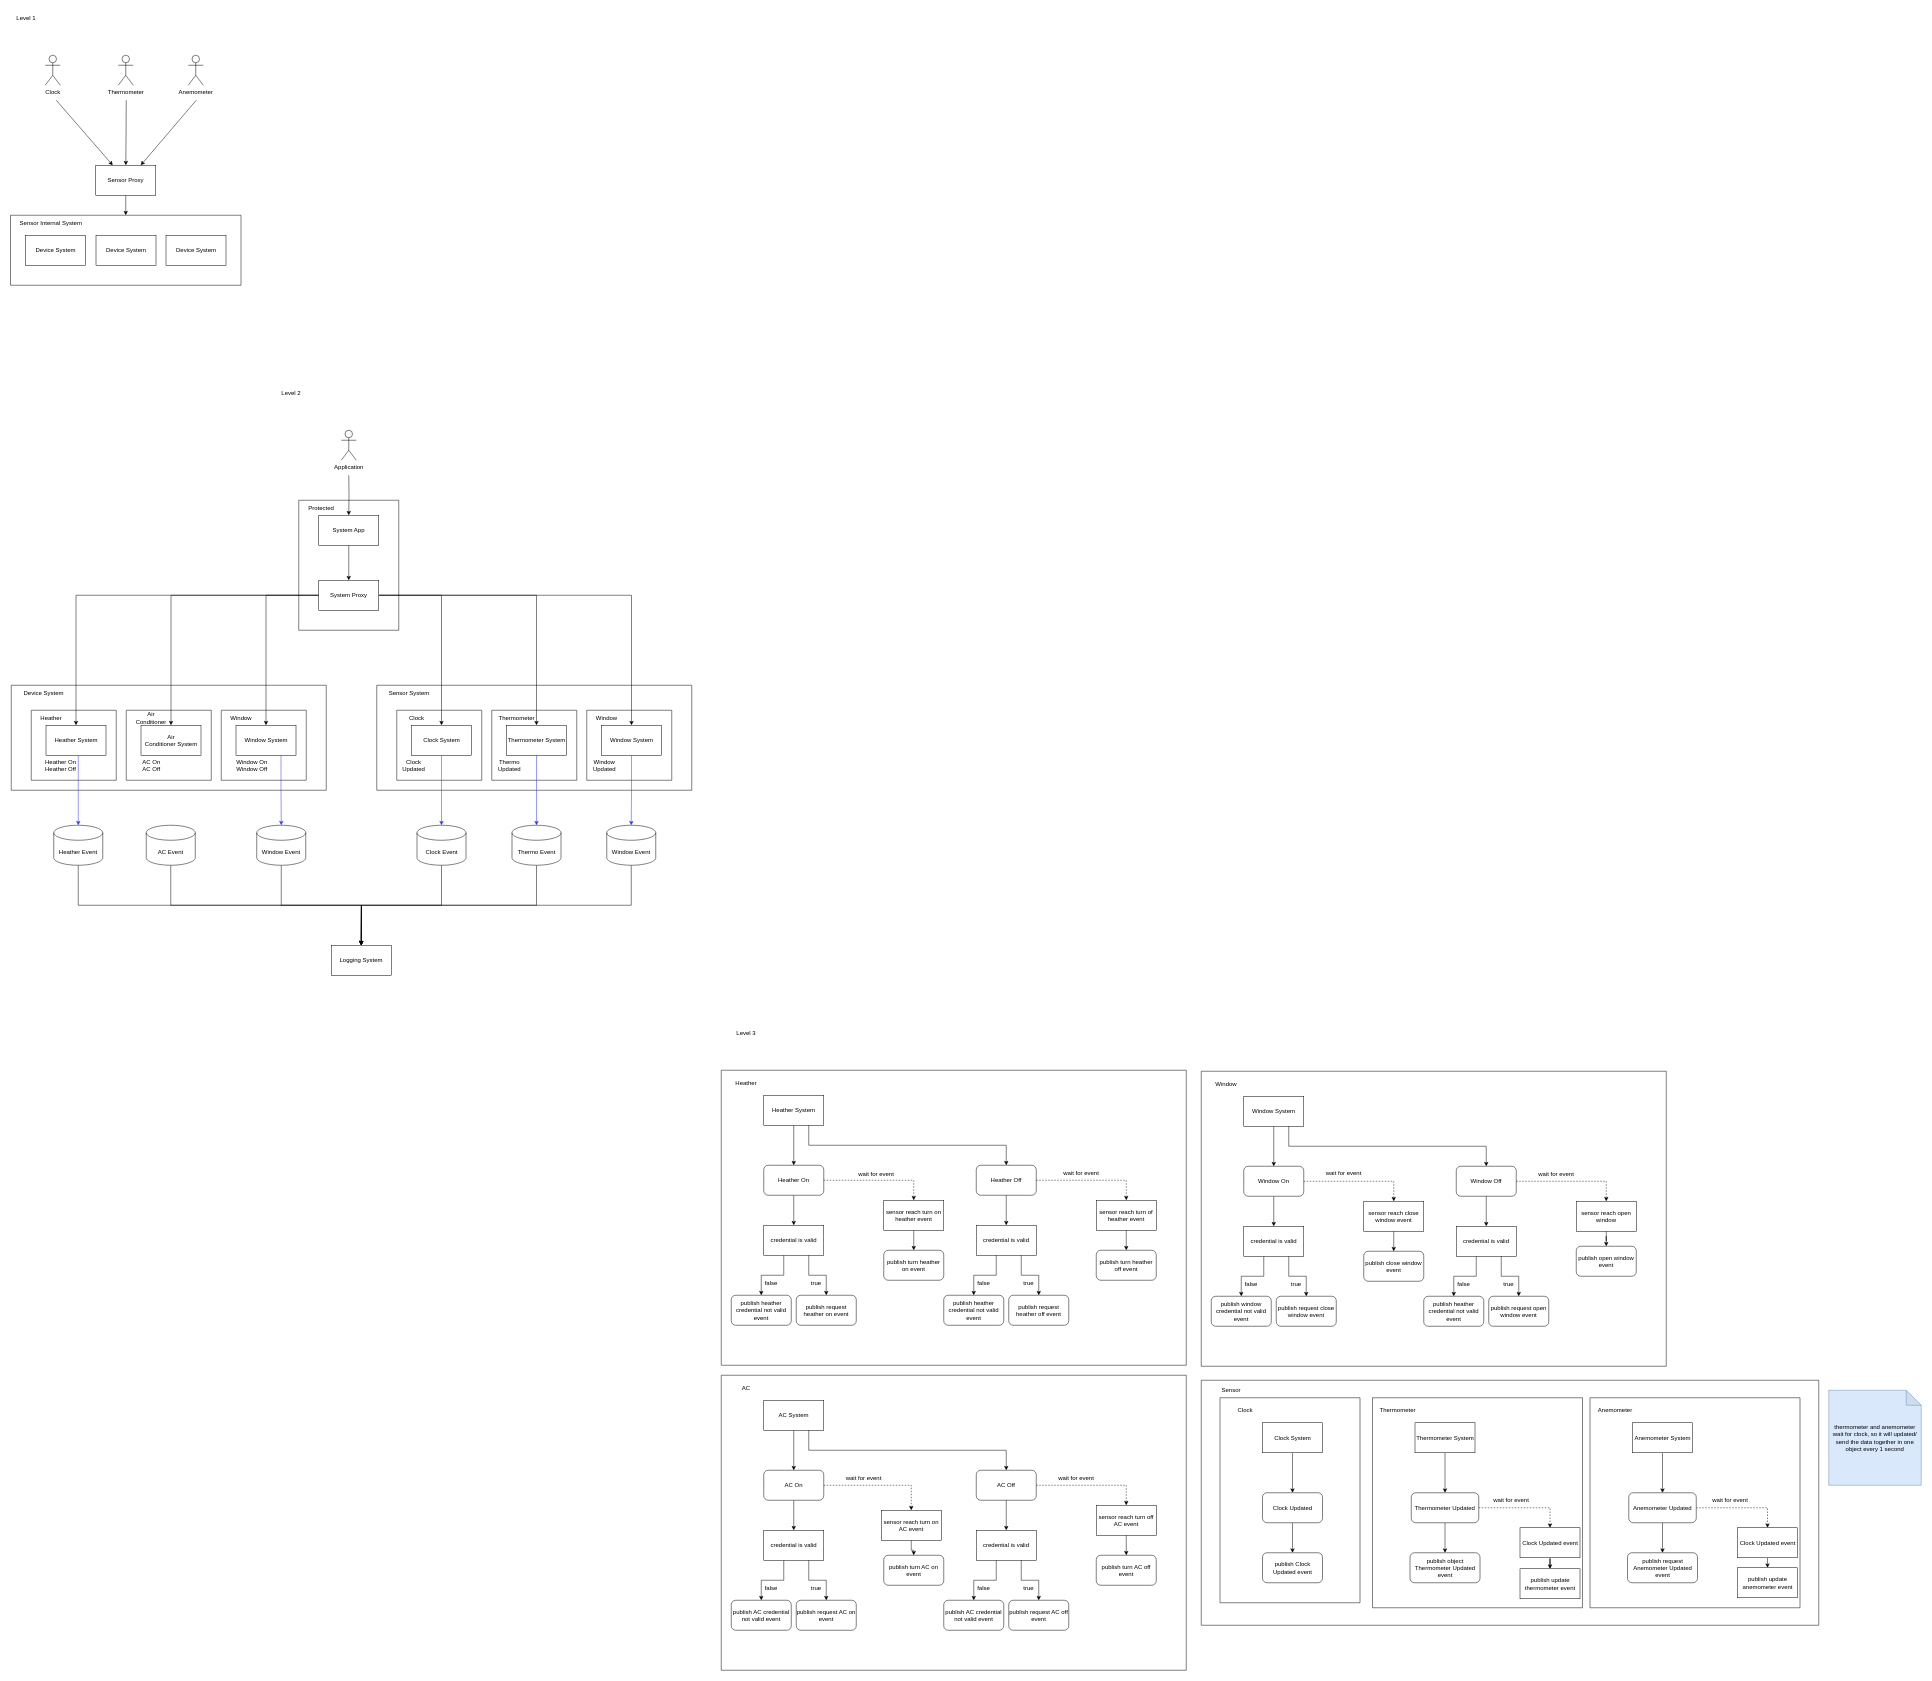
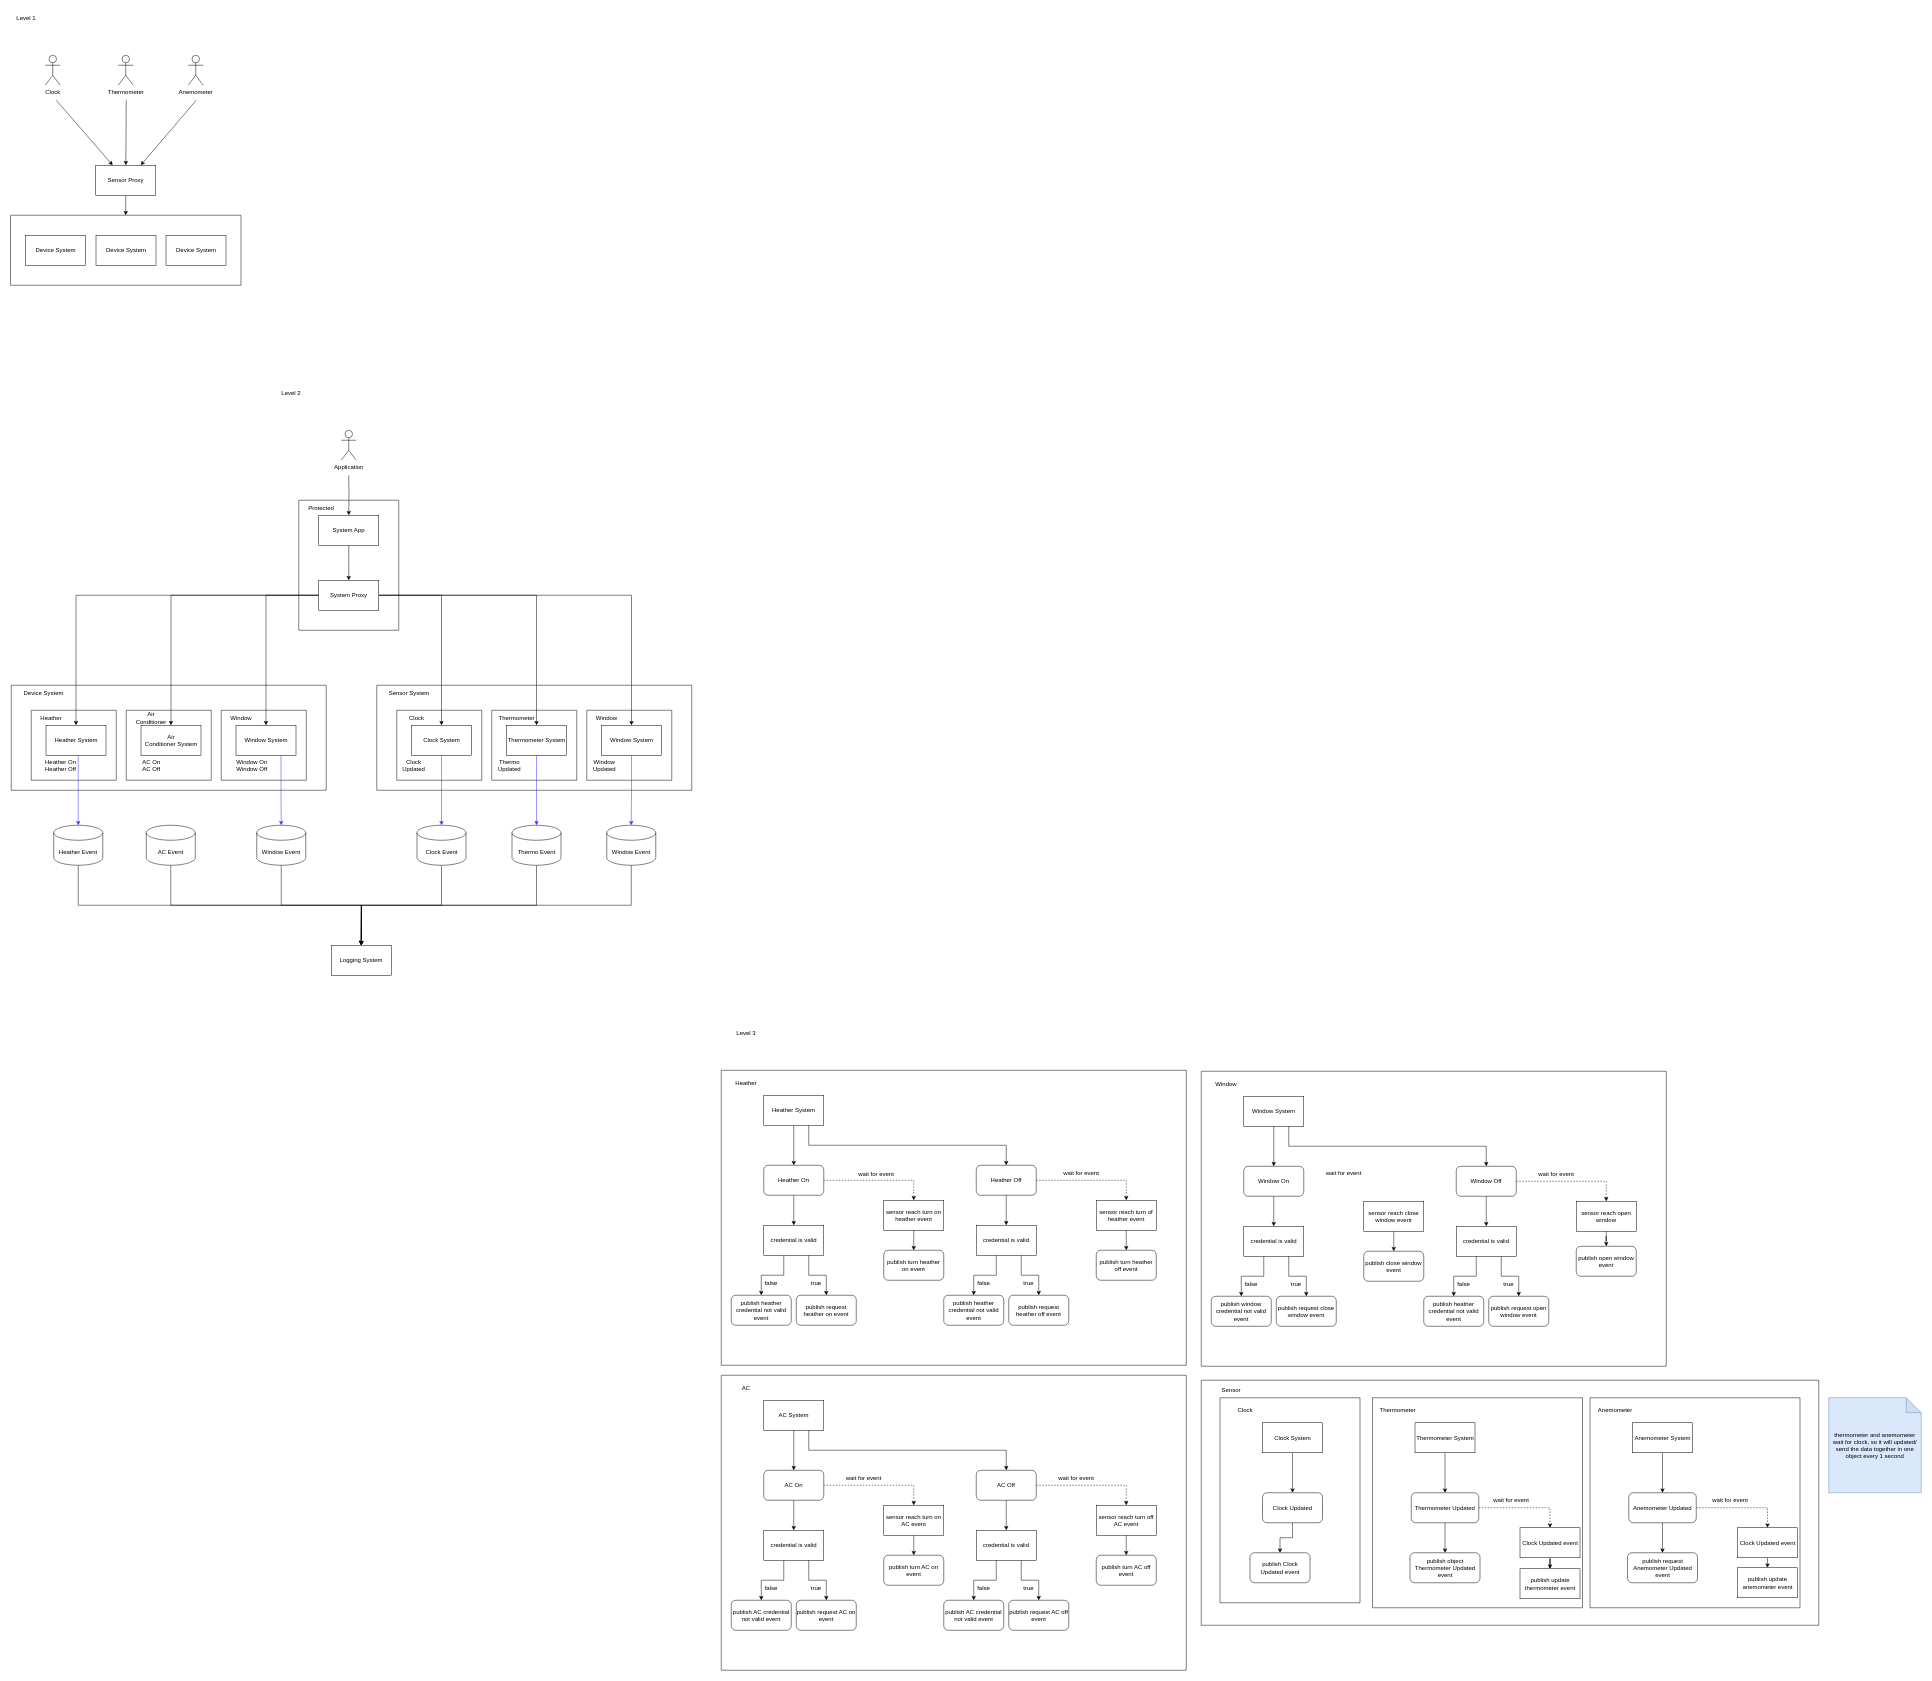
(51, 223) -> none
(1394, 1196) -> none
(1875, 1438) -> (1875, 1445)
(911, 1525) -> (914, 1520)
(1293, 1568) -> (1280, 1568)
